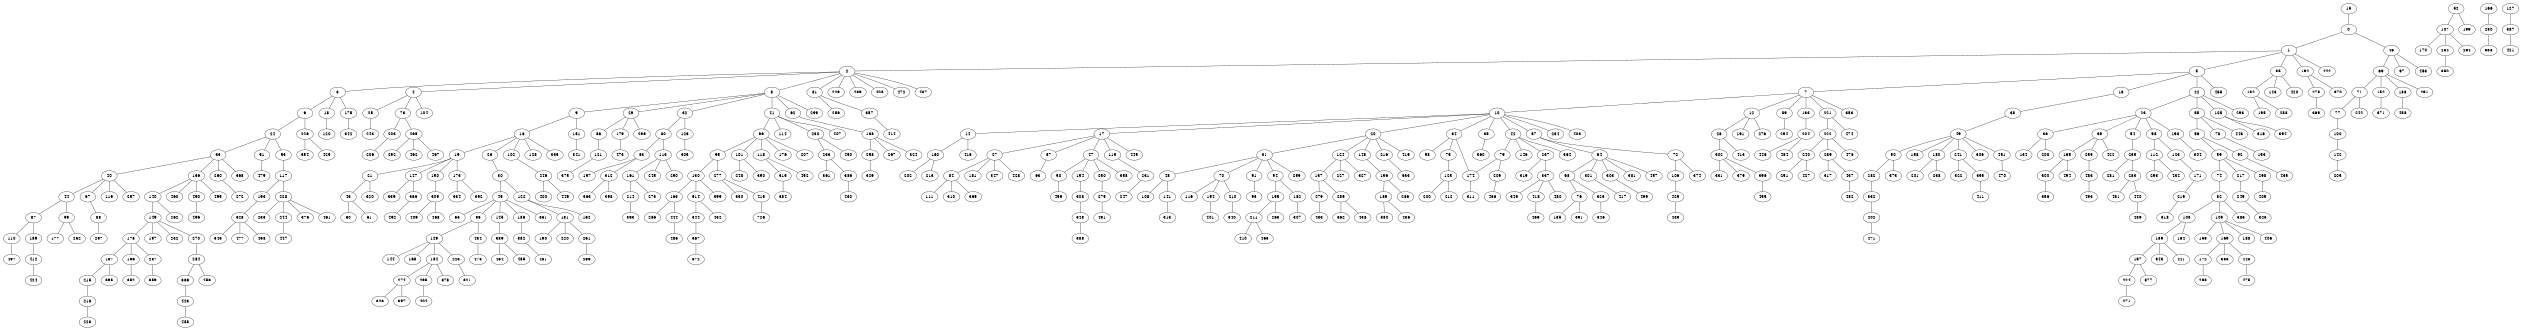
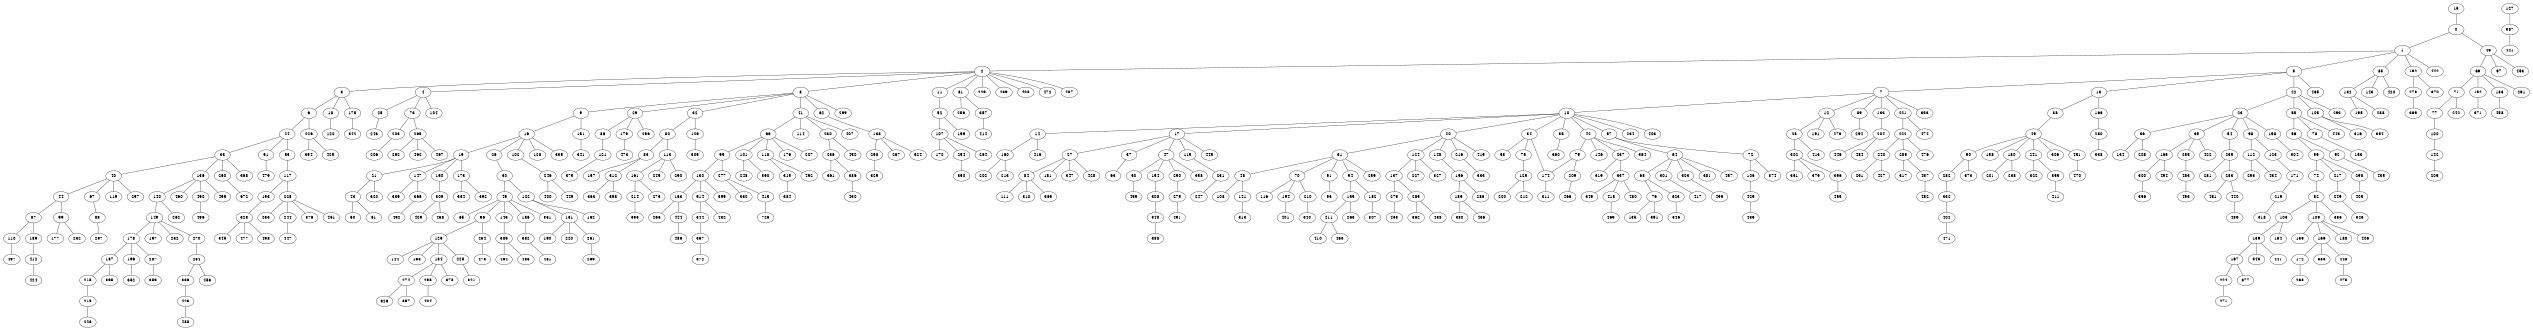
none -> (940, 92)
none -> (2099, 103)
(240, 197) -> (244, 197)
